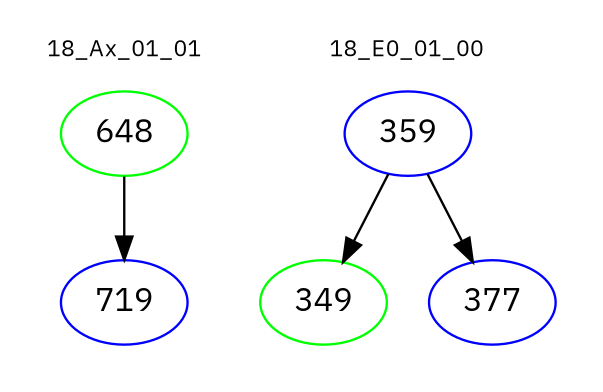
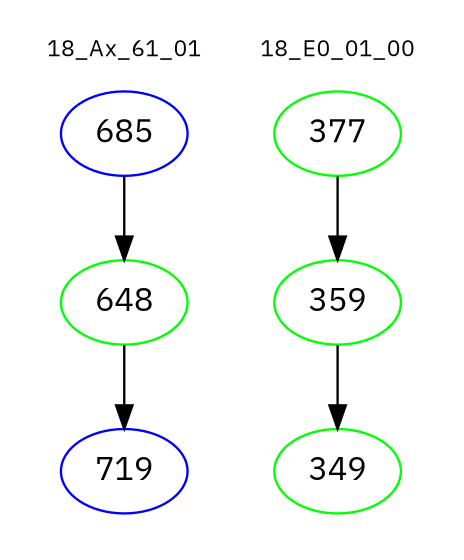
(125, 50) -> (125, 50)
none -> (124, 134)
(408, 134) -> (338, 302)
(445, 208) -> (338, 207)
(492, 302) -> (338, 134)
